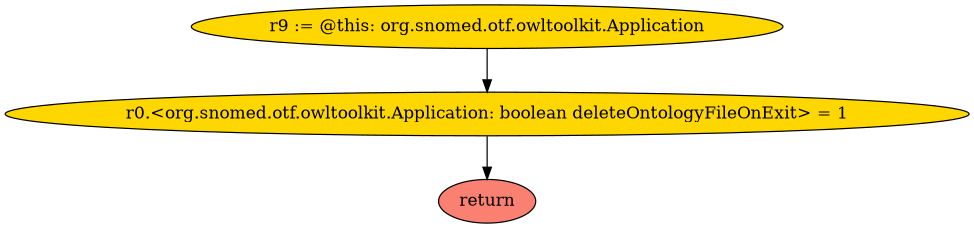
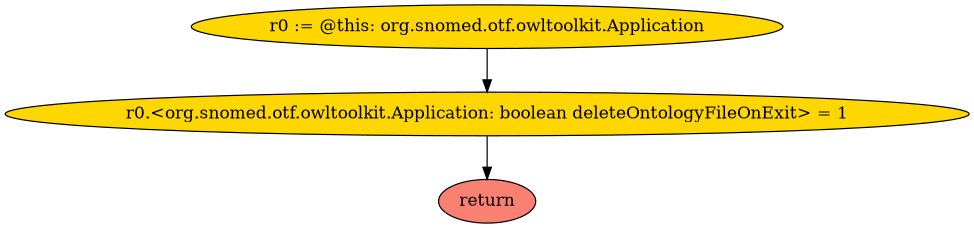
(487, 27) -> (487, 27)
